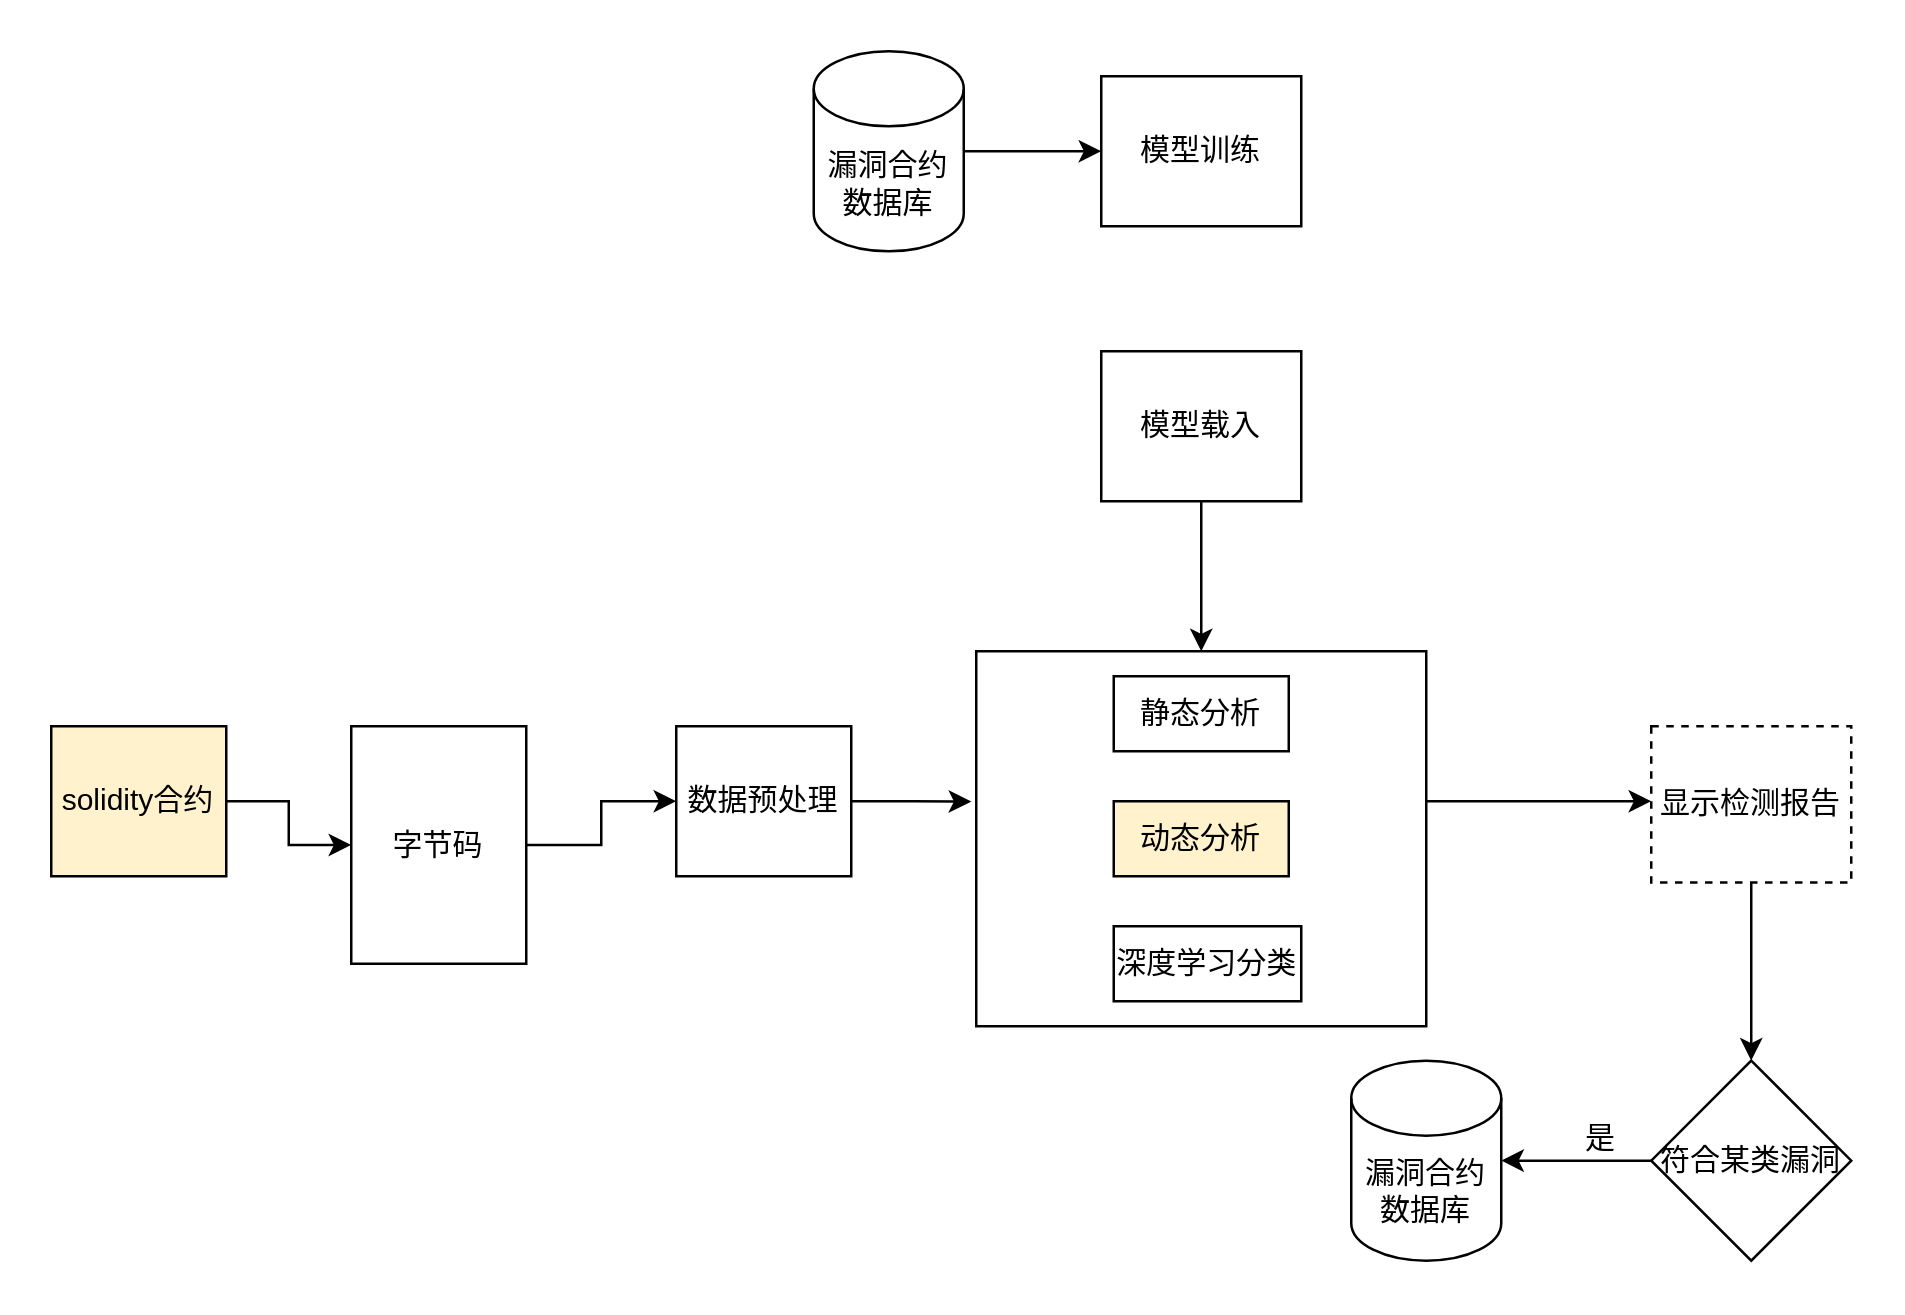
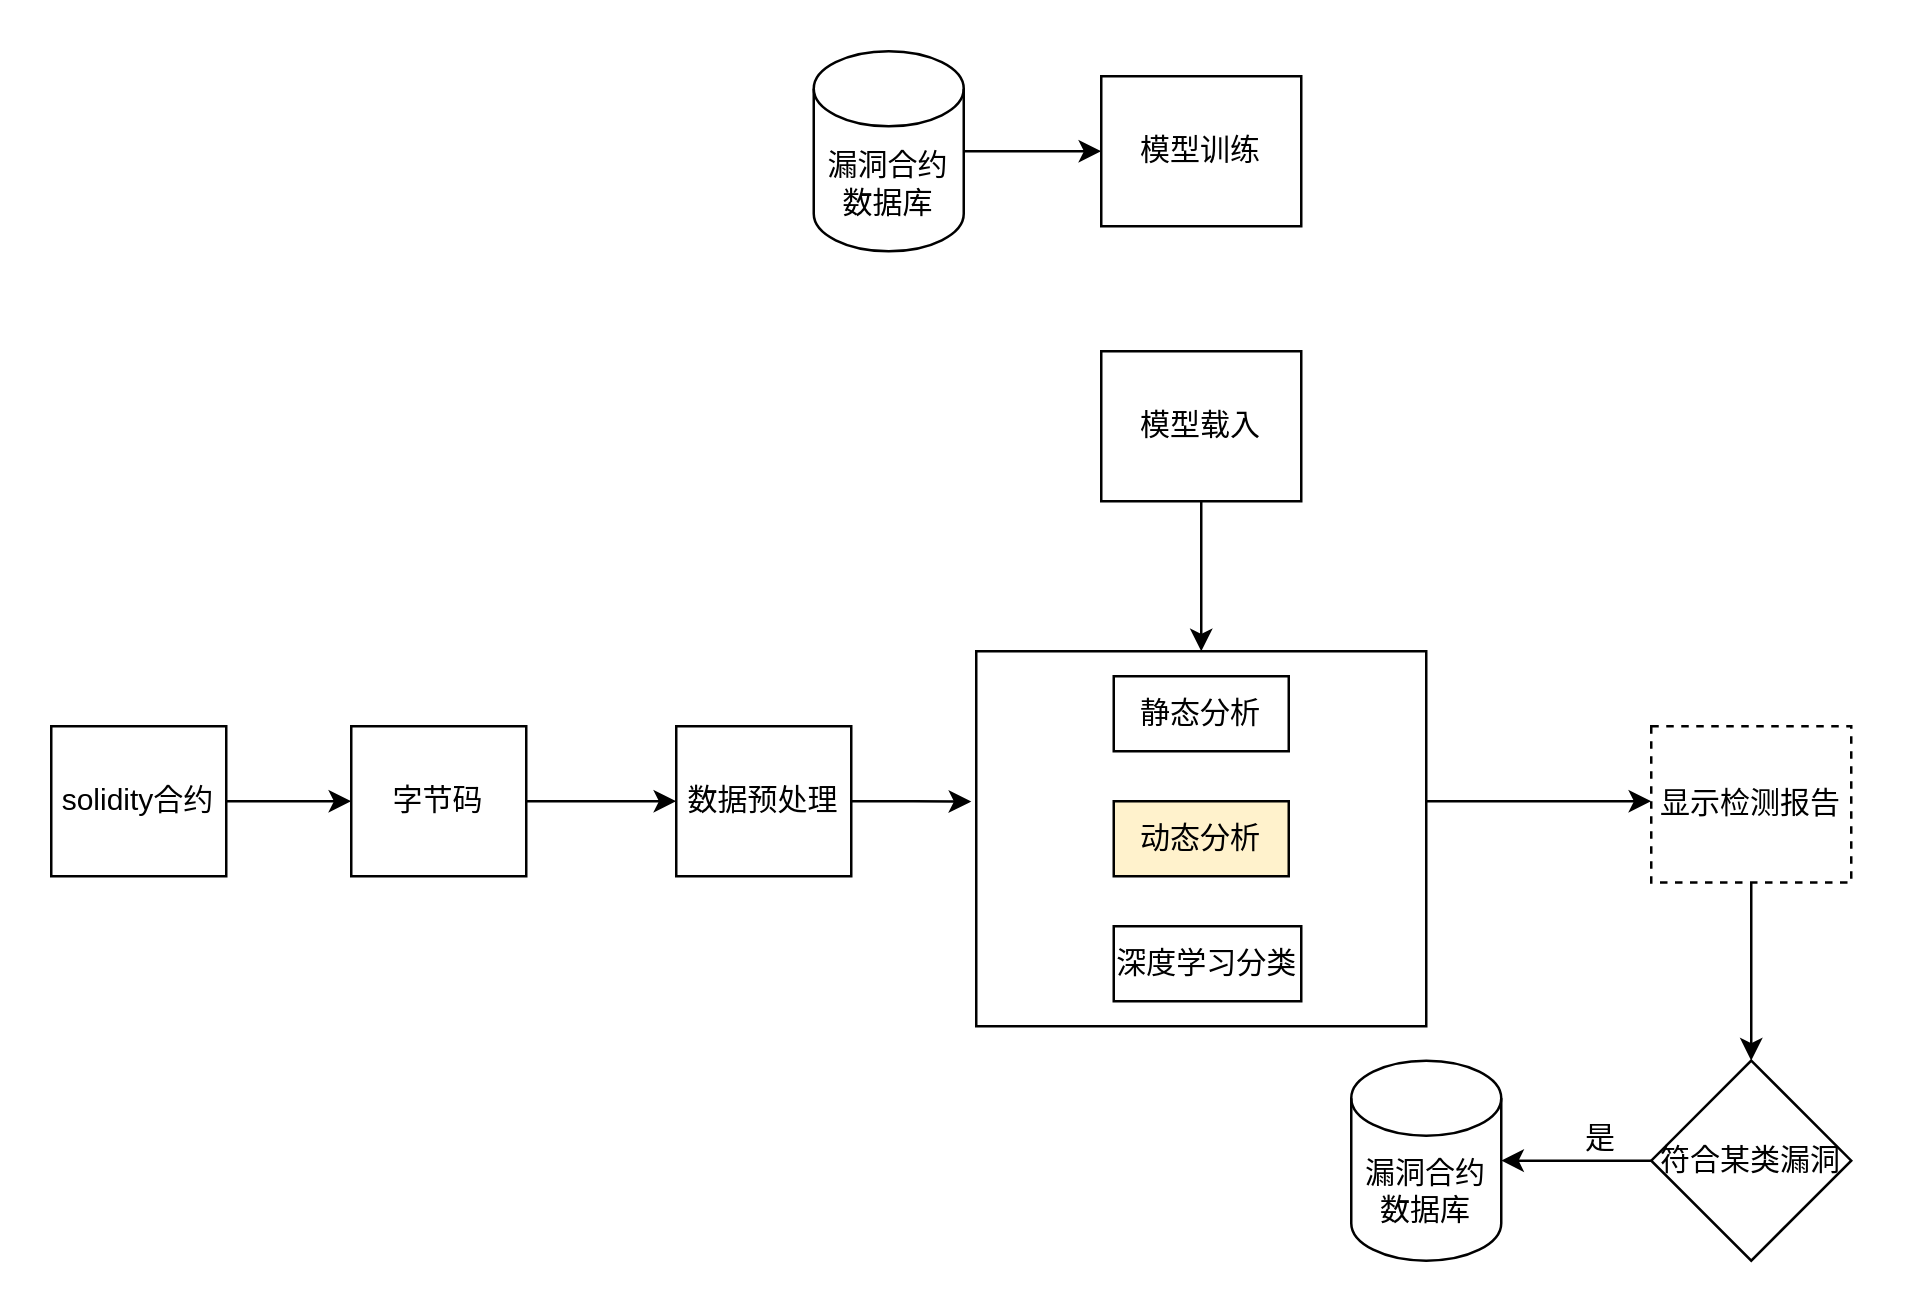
(139, 801) -> (139, 801)
(439, 845) -> (439, 801)
